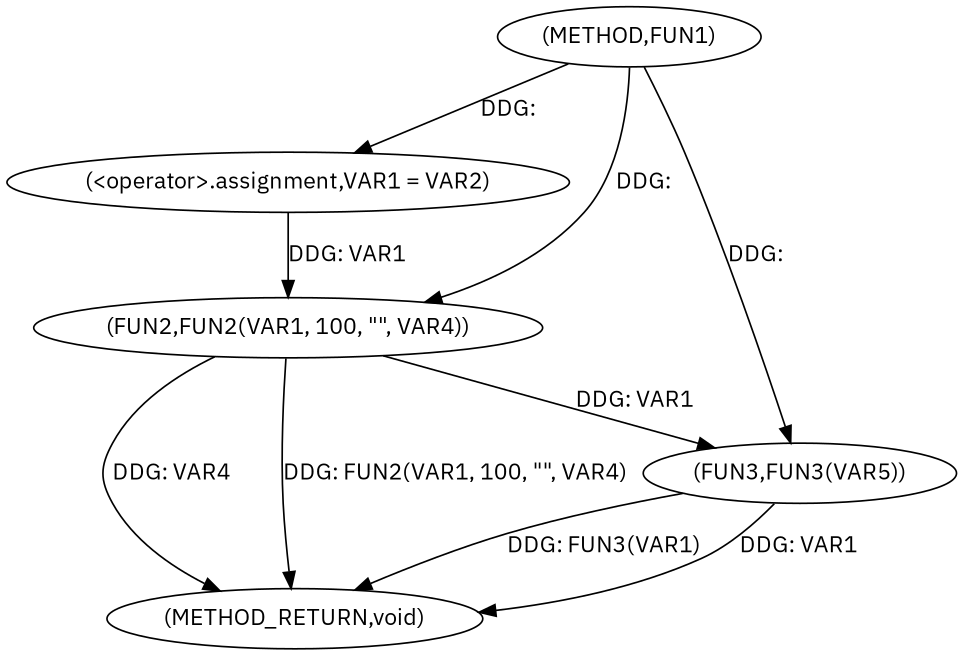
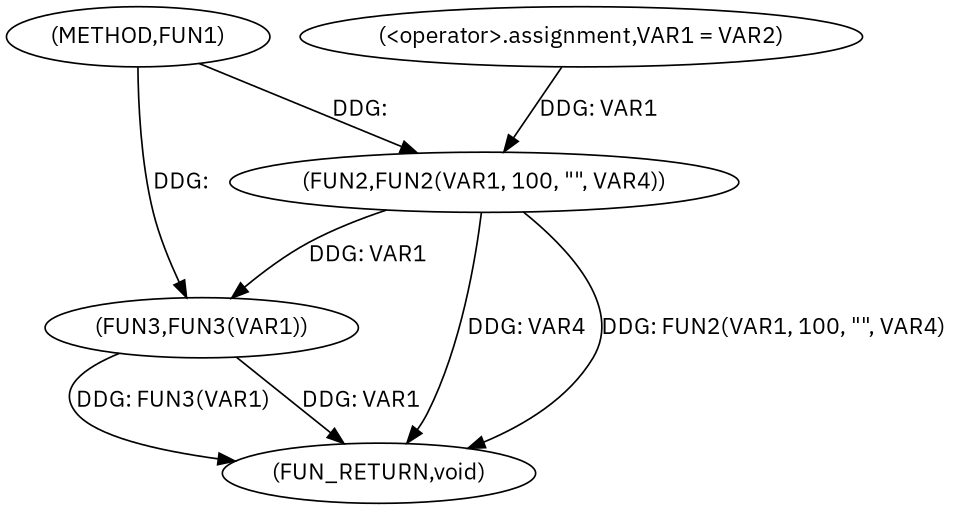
(469, 105) -> none
(800, 473) -> (202, 328)
(295, 619) -> (379, 473)
